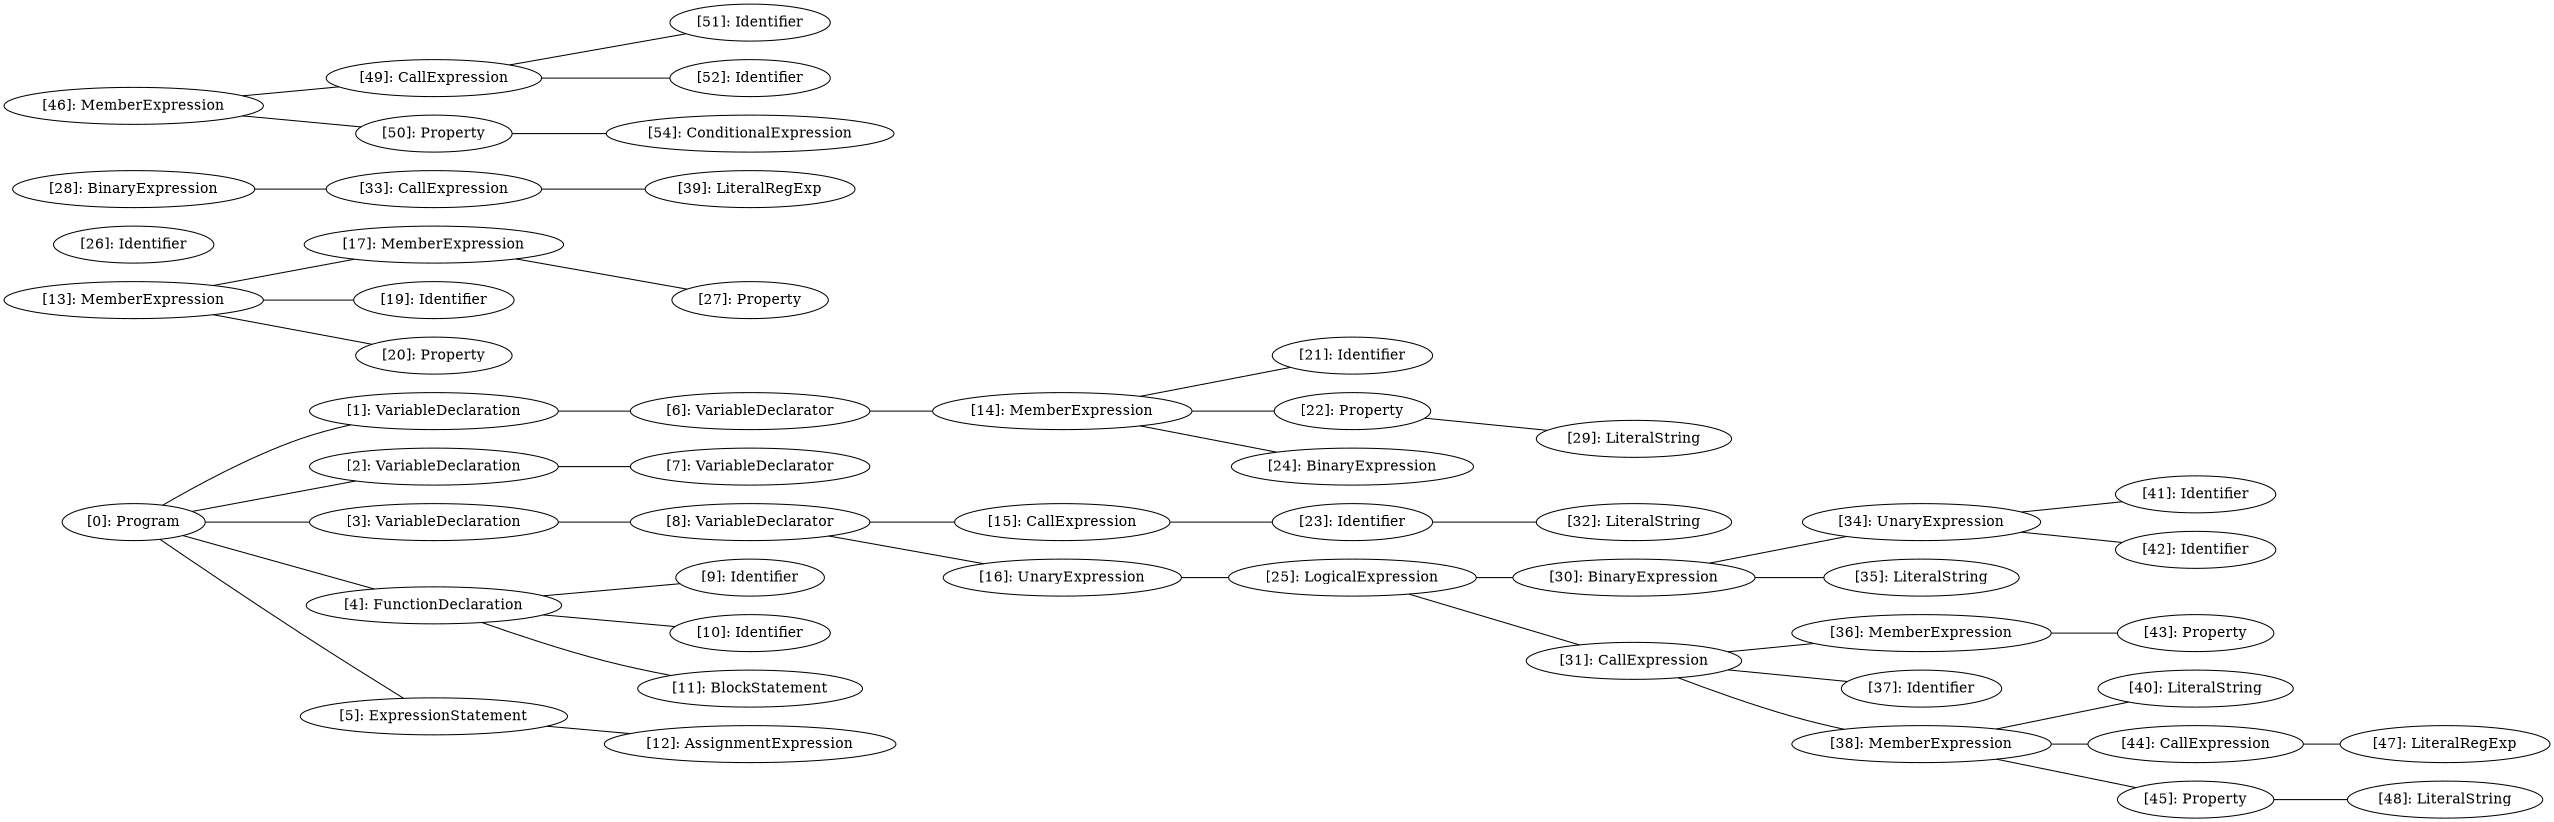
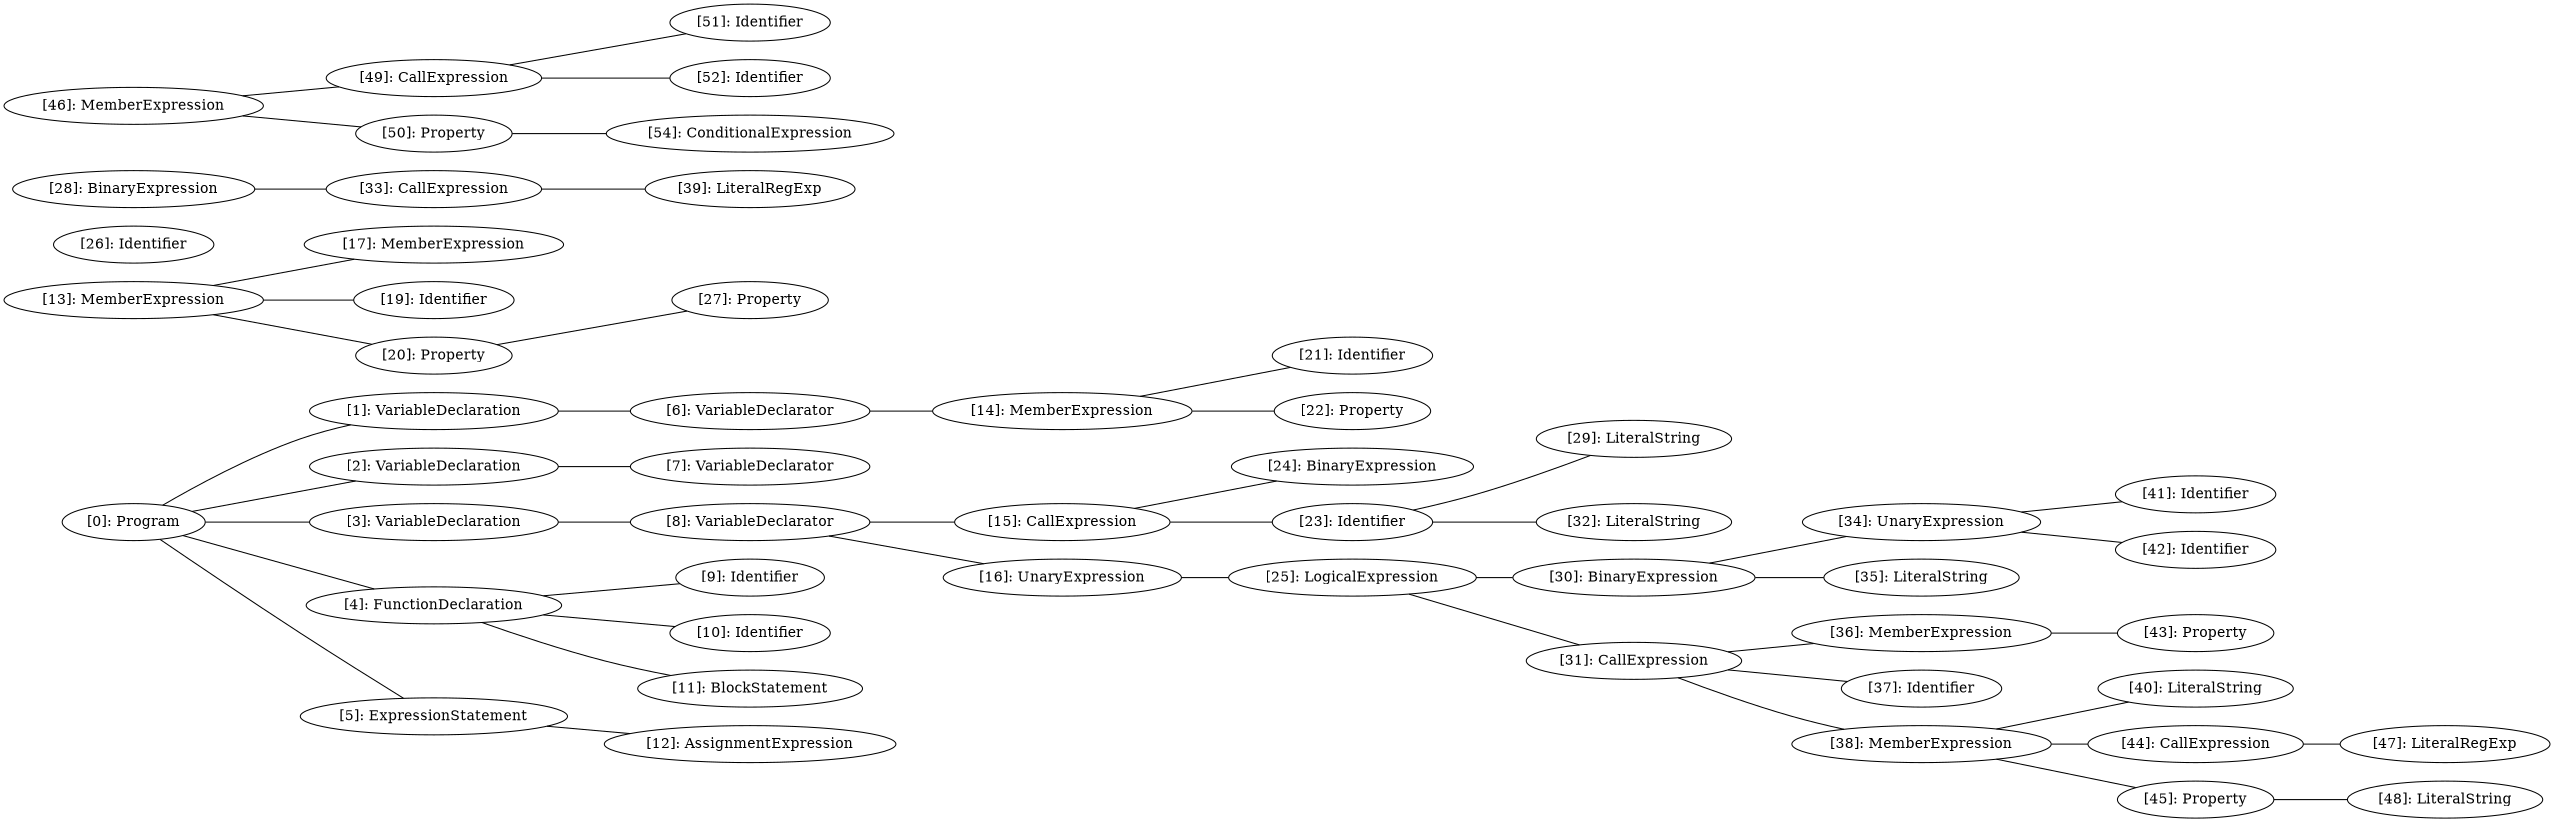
(602, 274) -> (592, 328)
(1486, 424) -> (1503, 486)
(1208, 439) -> (1206, 495)
